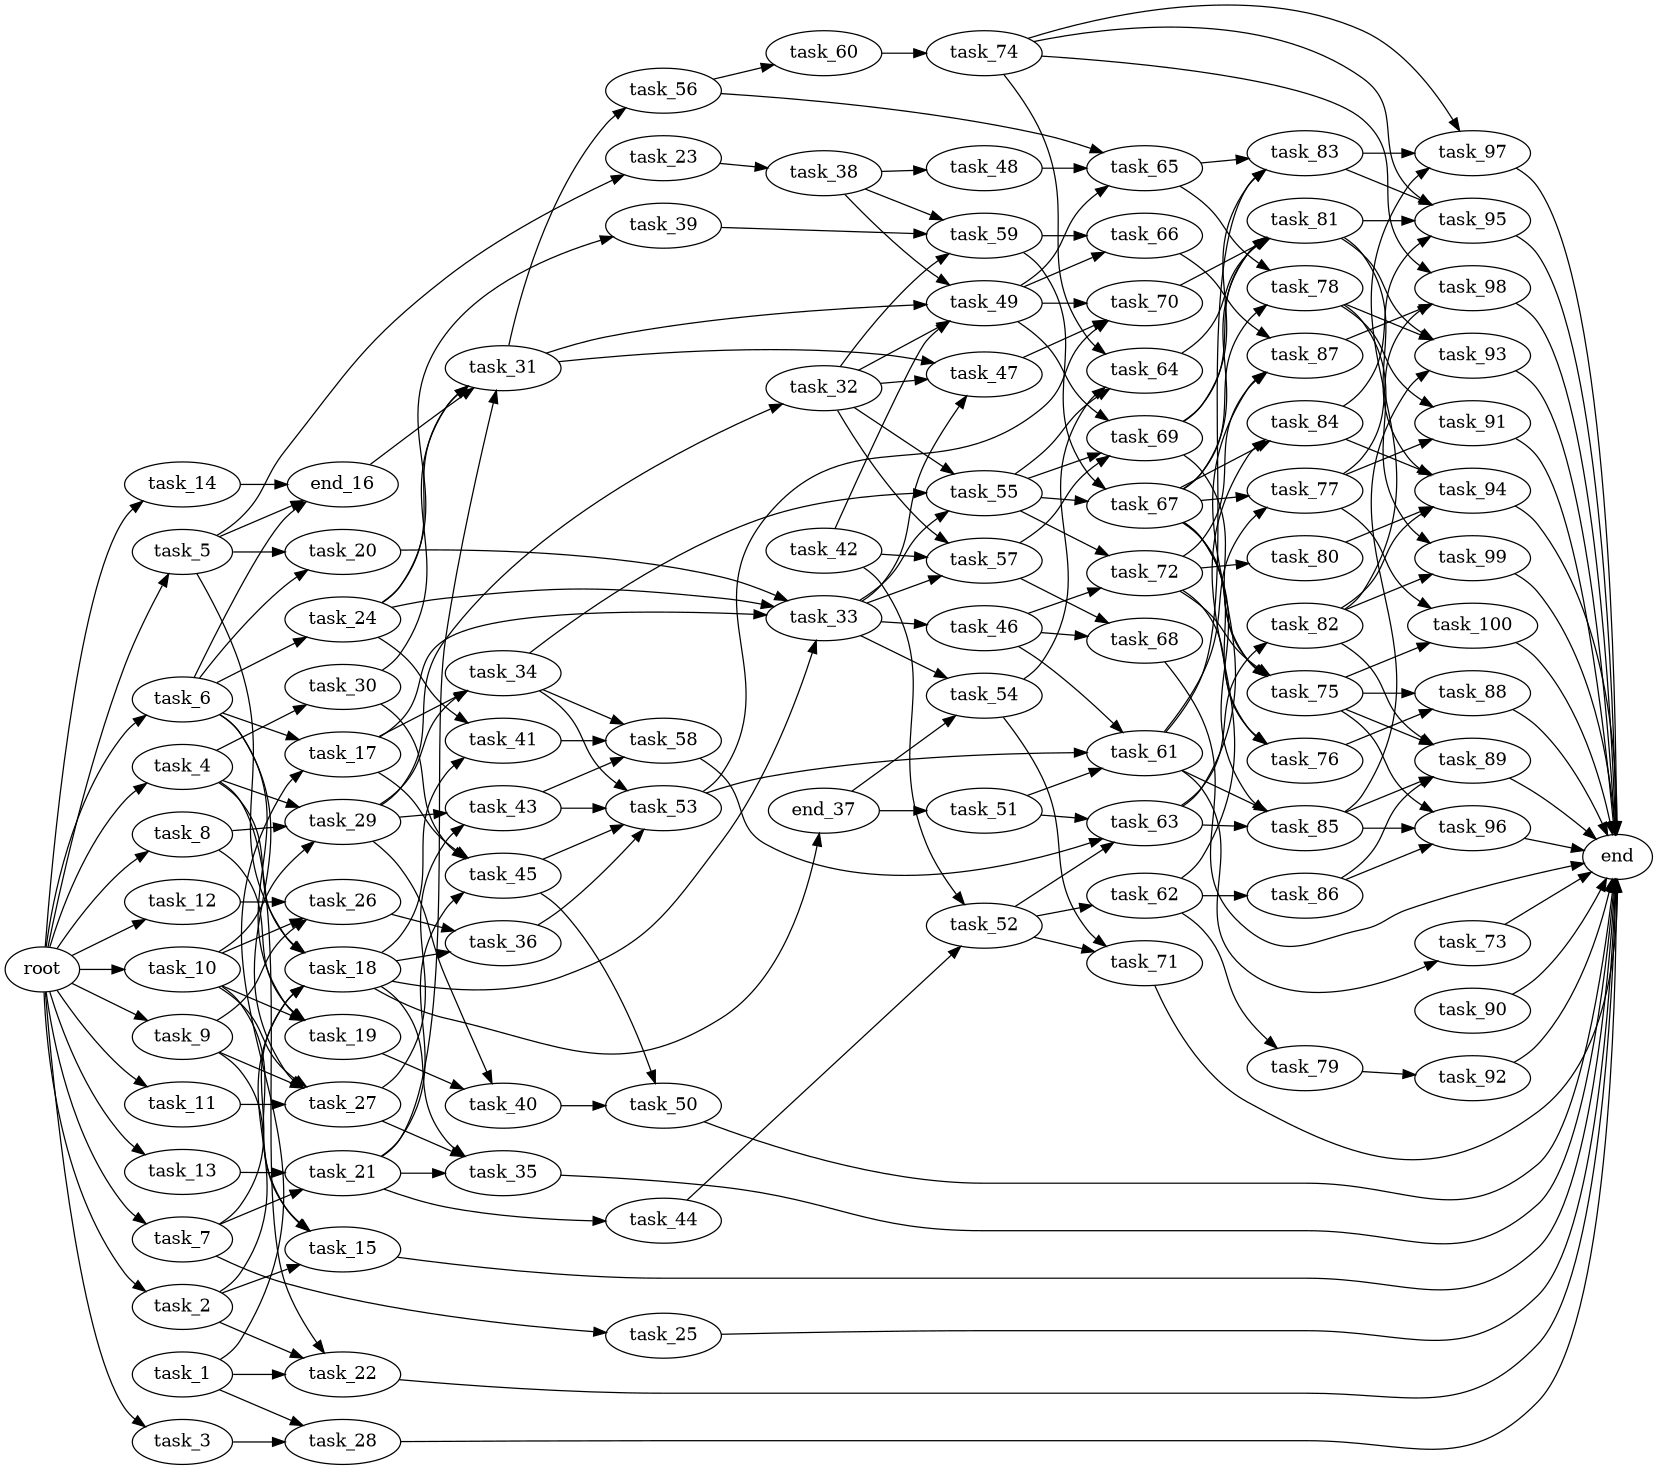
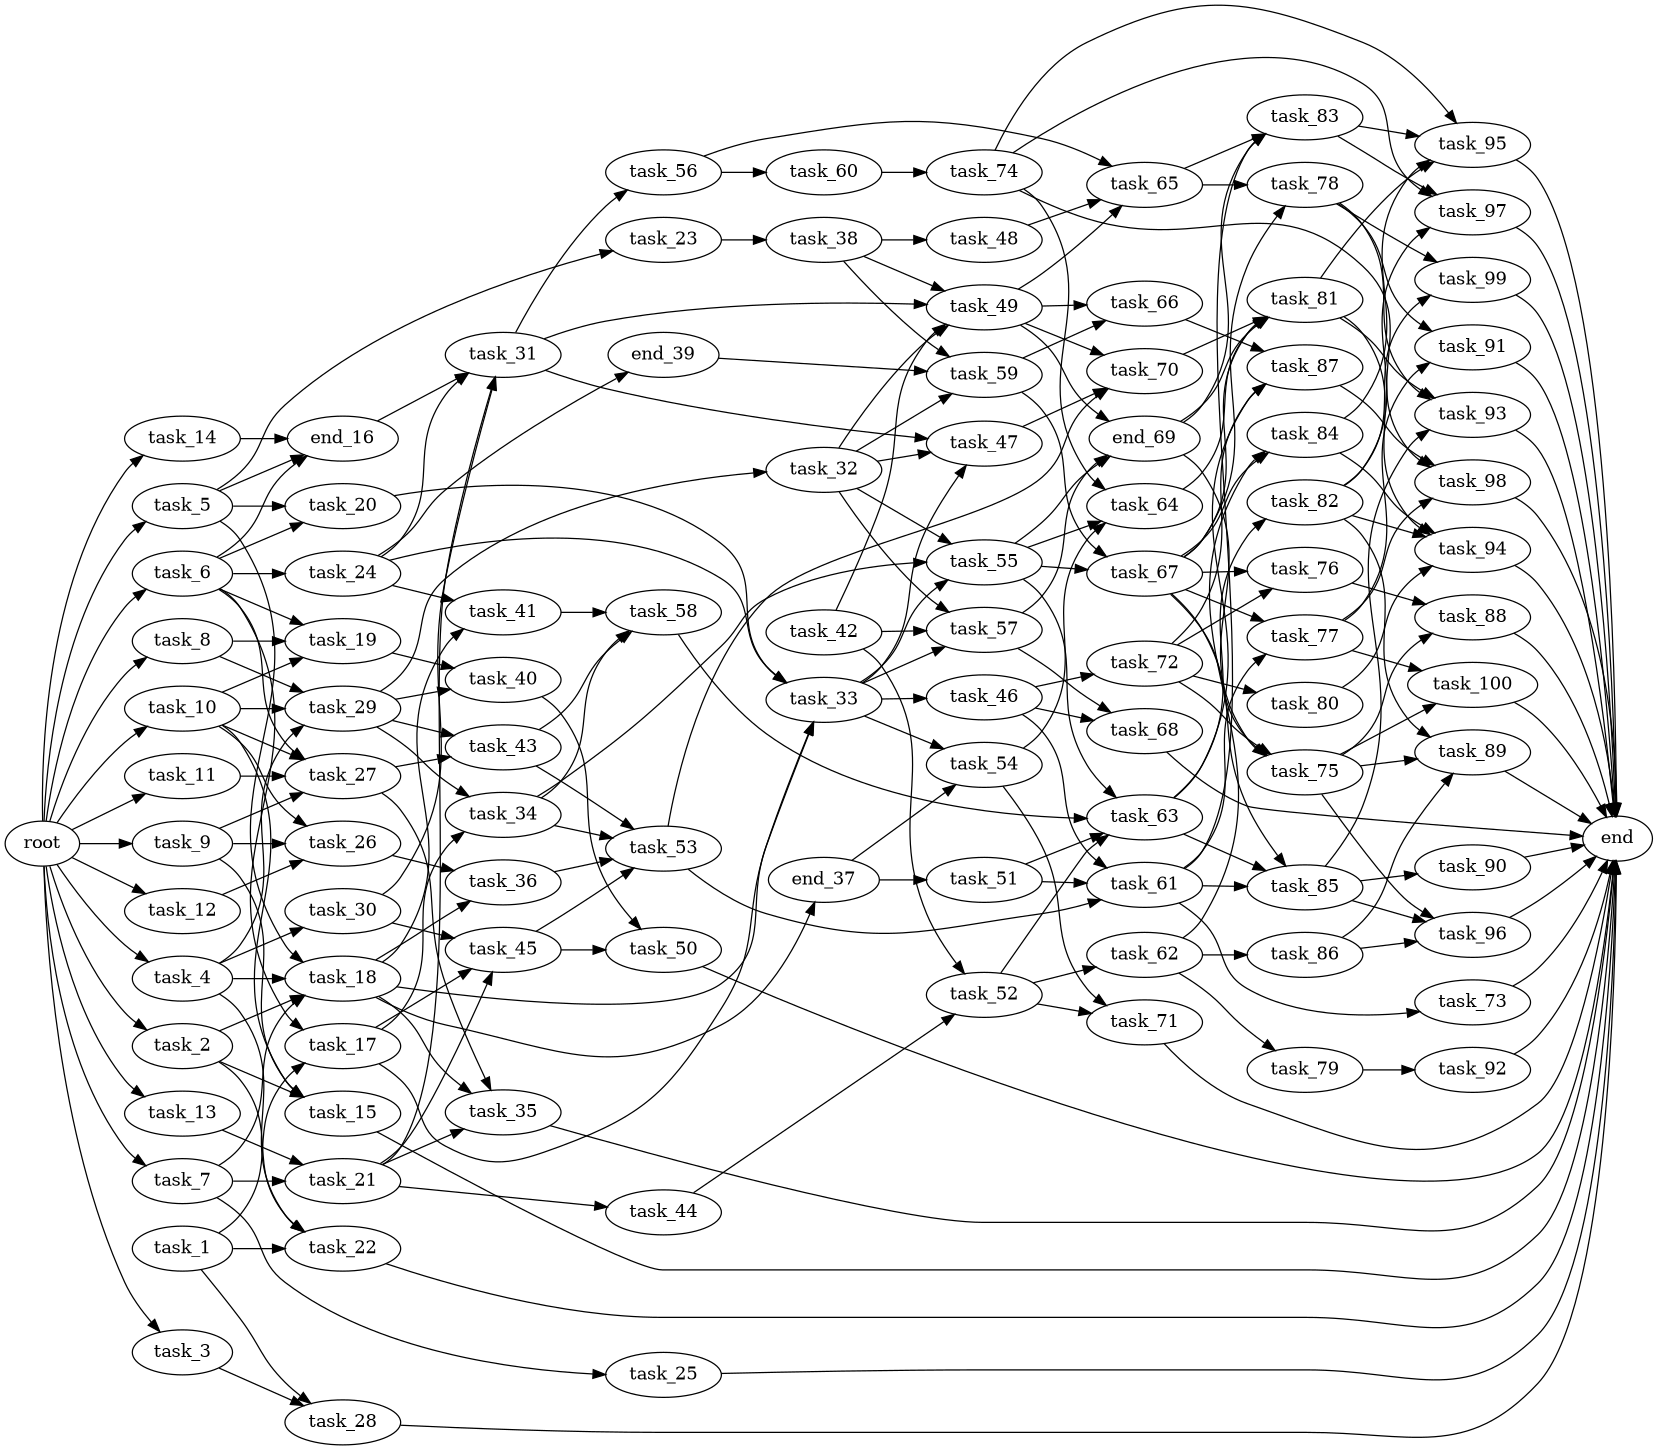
(664, 226) -> (664, 355)
(1145, 438) -> (1145, 439)
(1055, 528) -> (1068, 700)
(1383, 797) -> (1376, 879)
